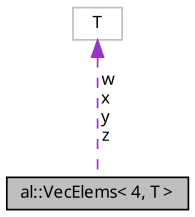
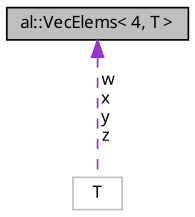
(98, 117) -> (98, 117)
